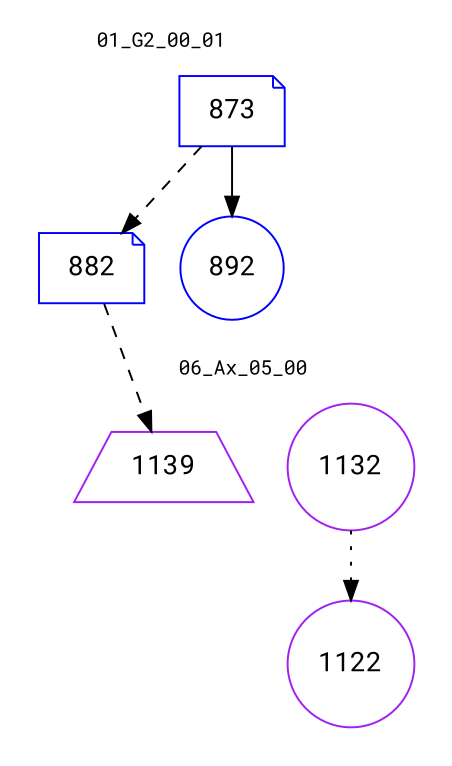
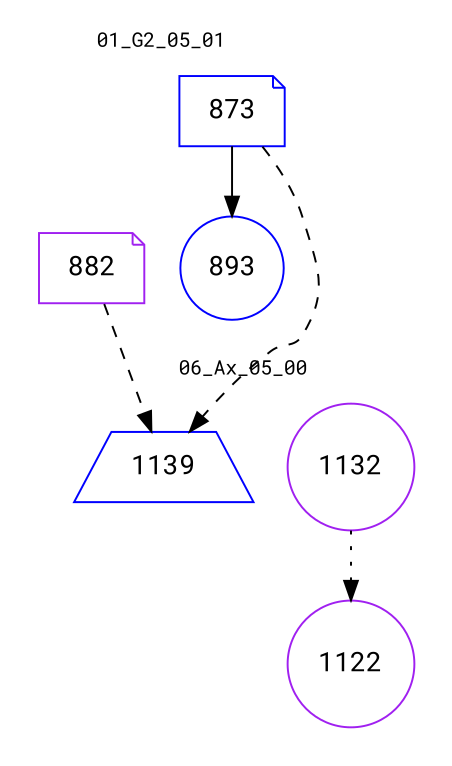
(162, 42) -> (162, 42)
(169, 182) -> (317, 301)
(92, 268) -> (92, 268)
(232, 268) -> (232, 268)
(164, 467) -> (164, 467)
